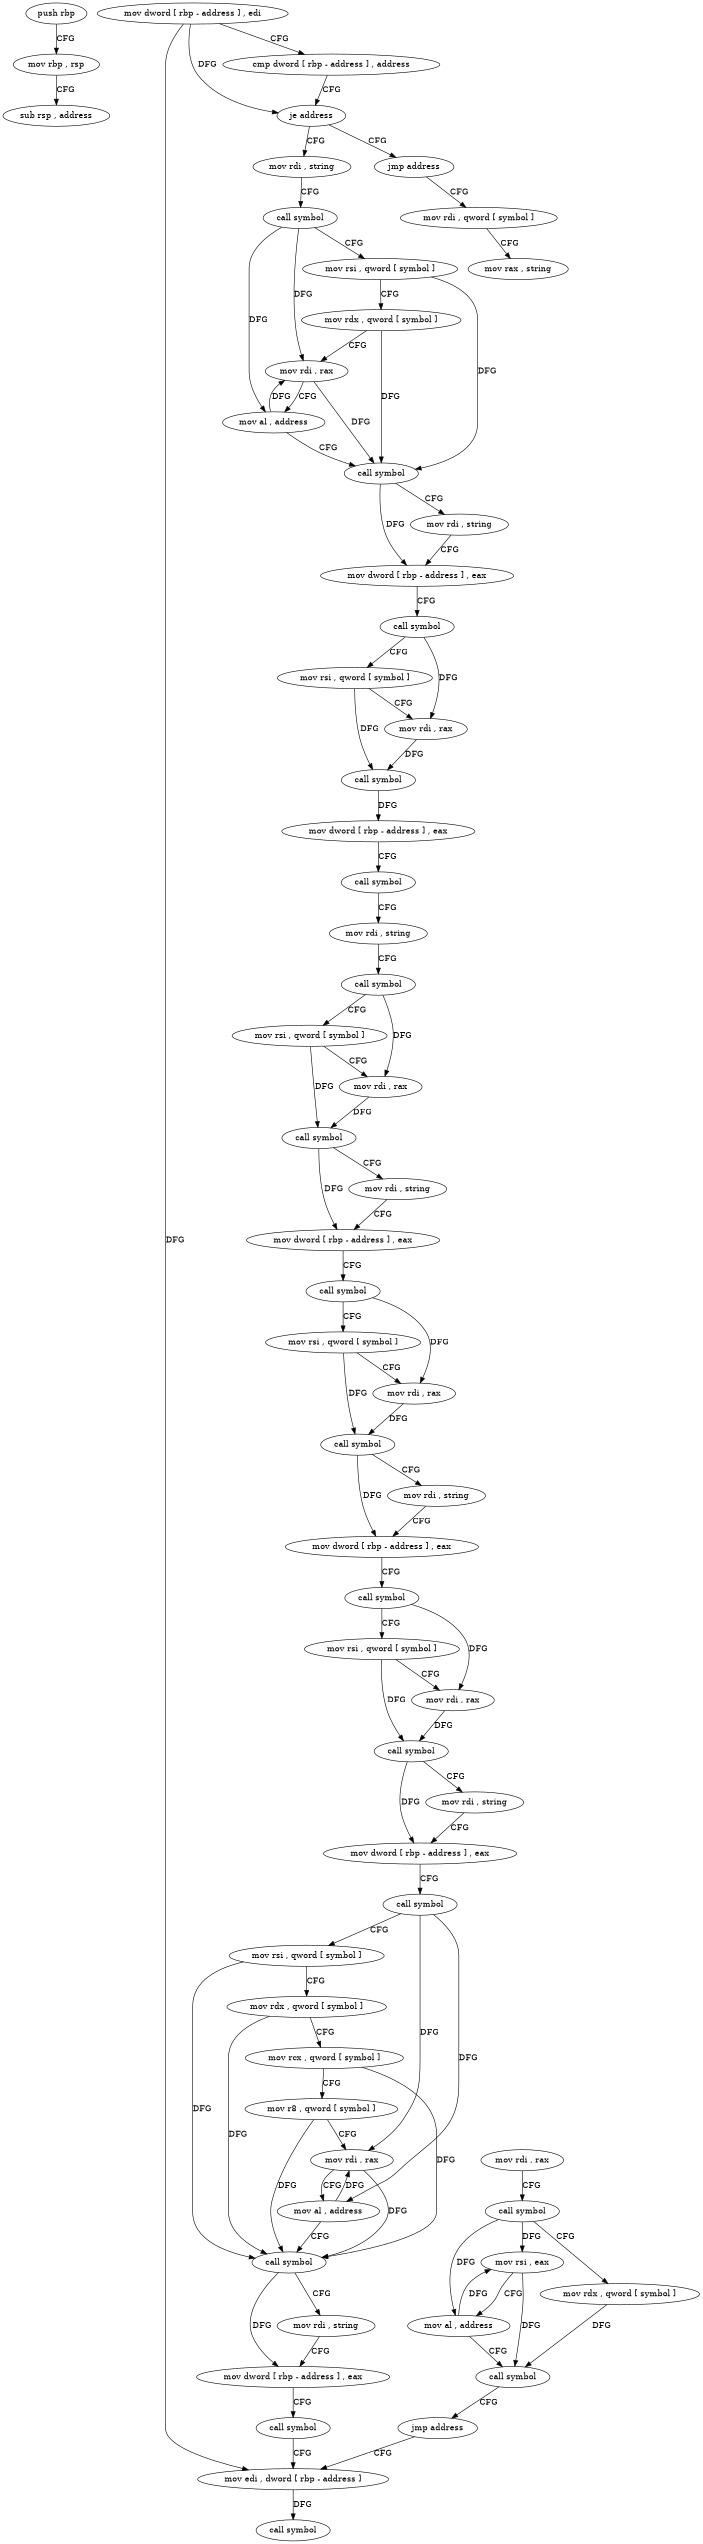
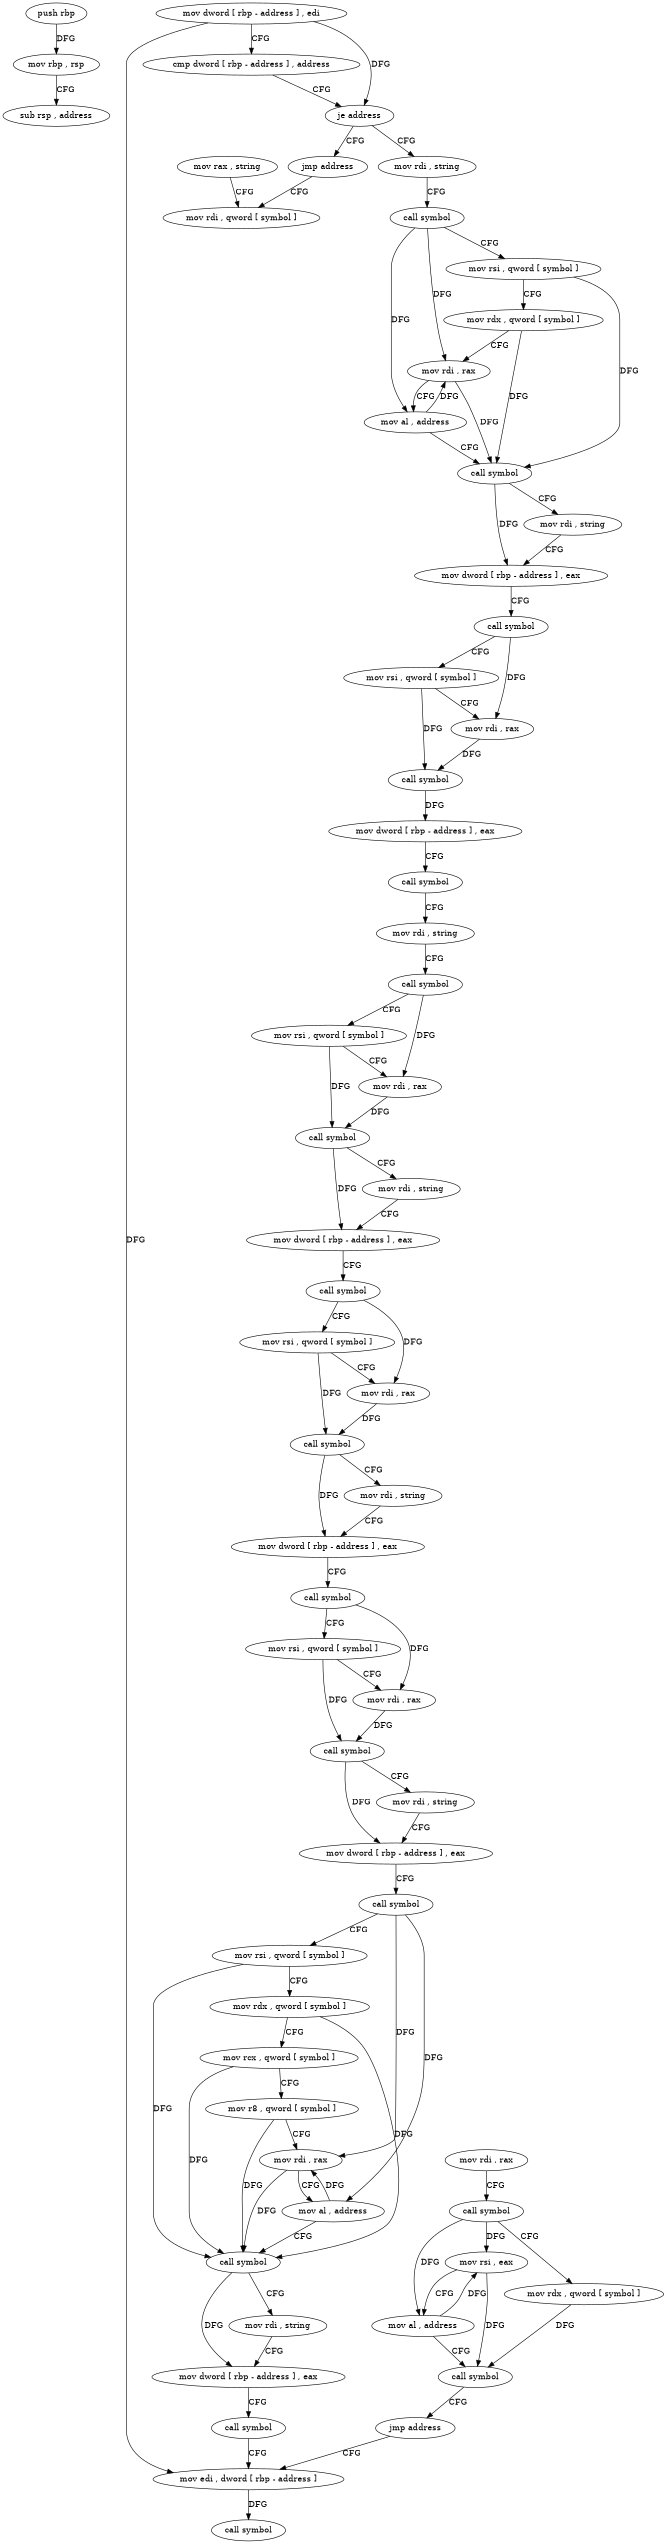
(66, 39) -> (66, 39)
(497, 241) -> (234, 190)
